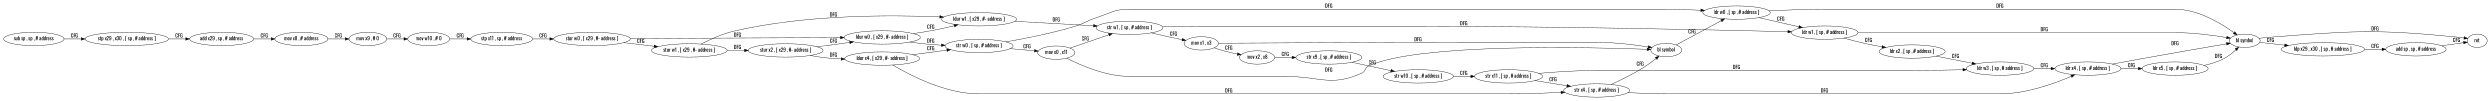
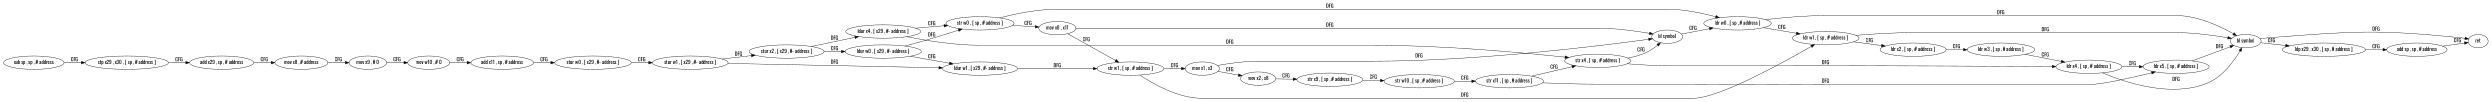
(735, 38) -> none
(502, 39) -> (502, 63)
(1751, 70) -> (1848, 85)
